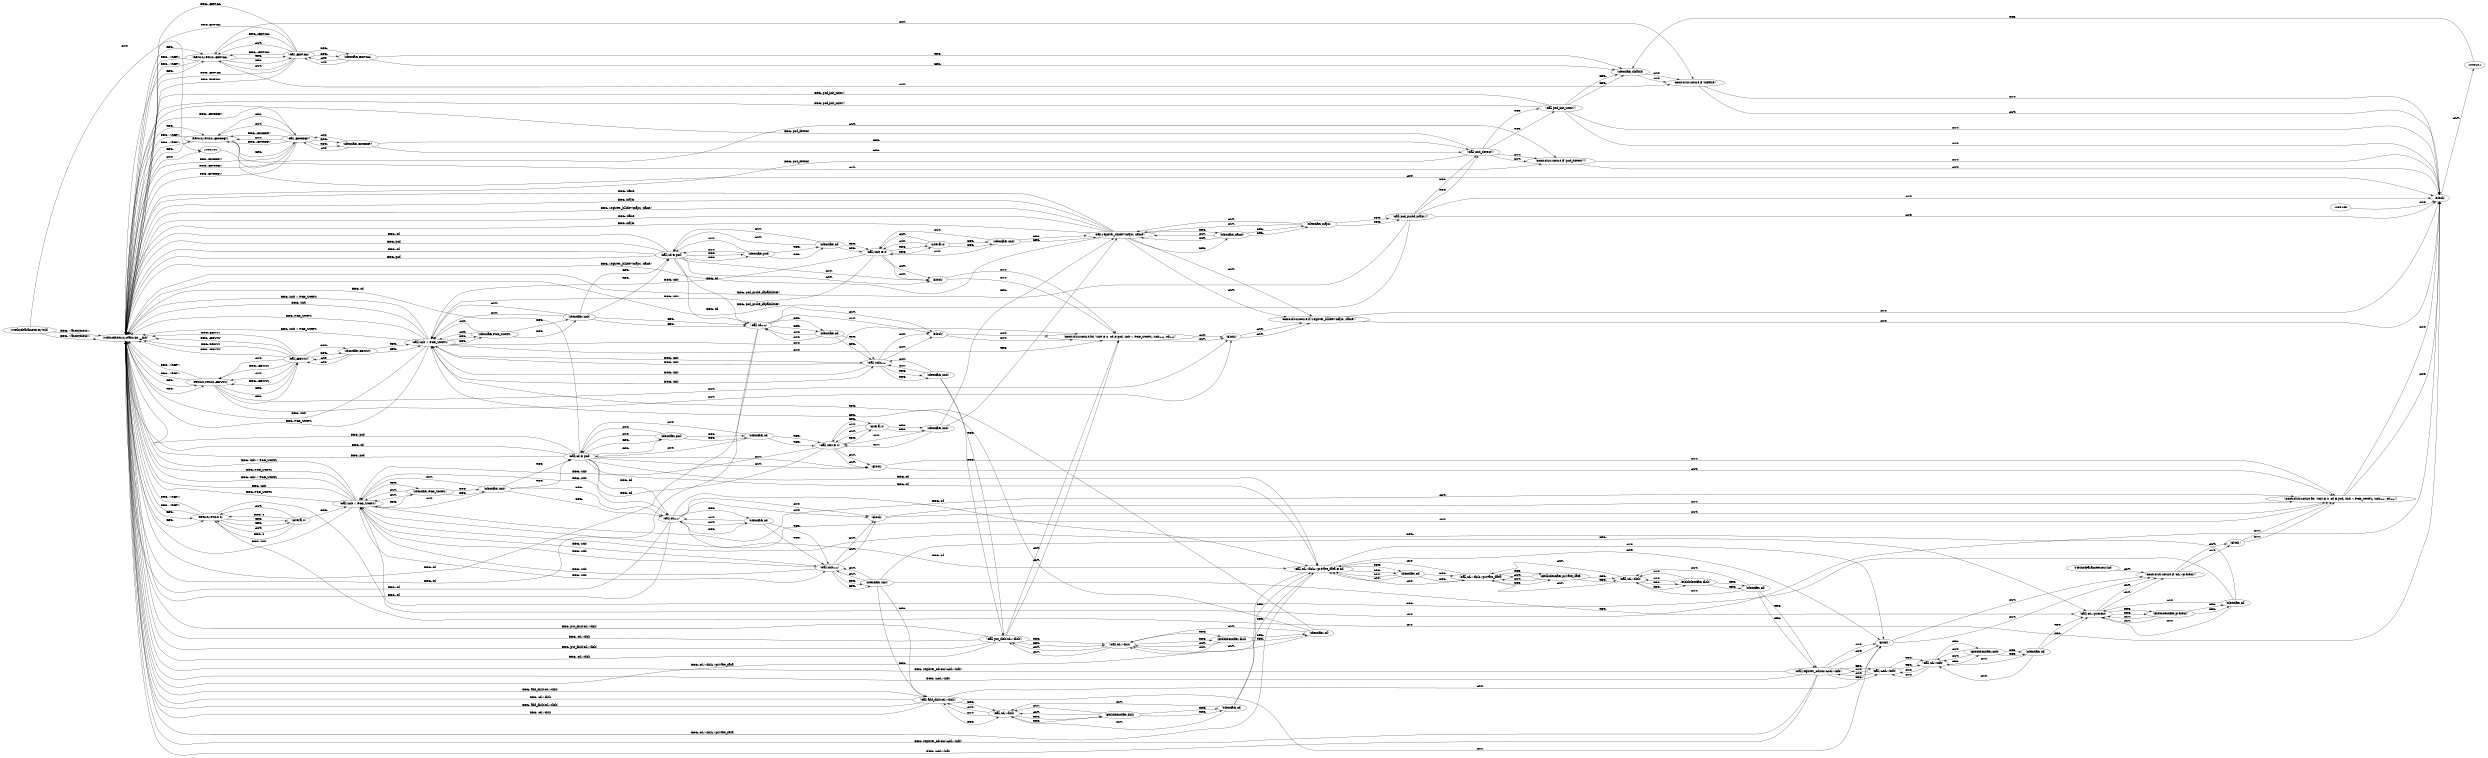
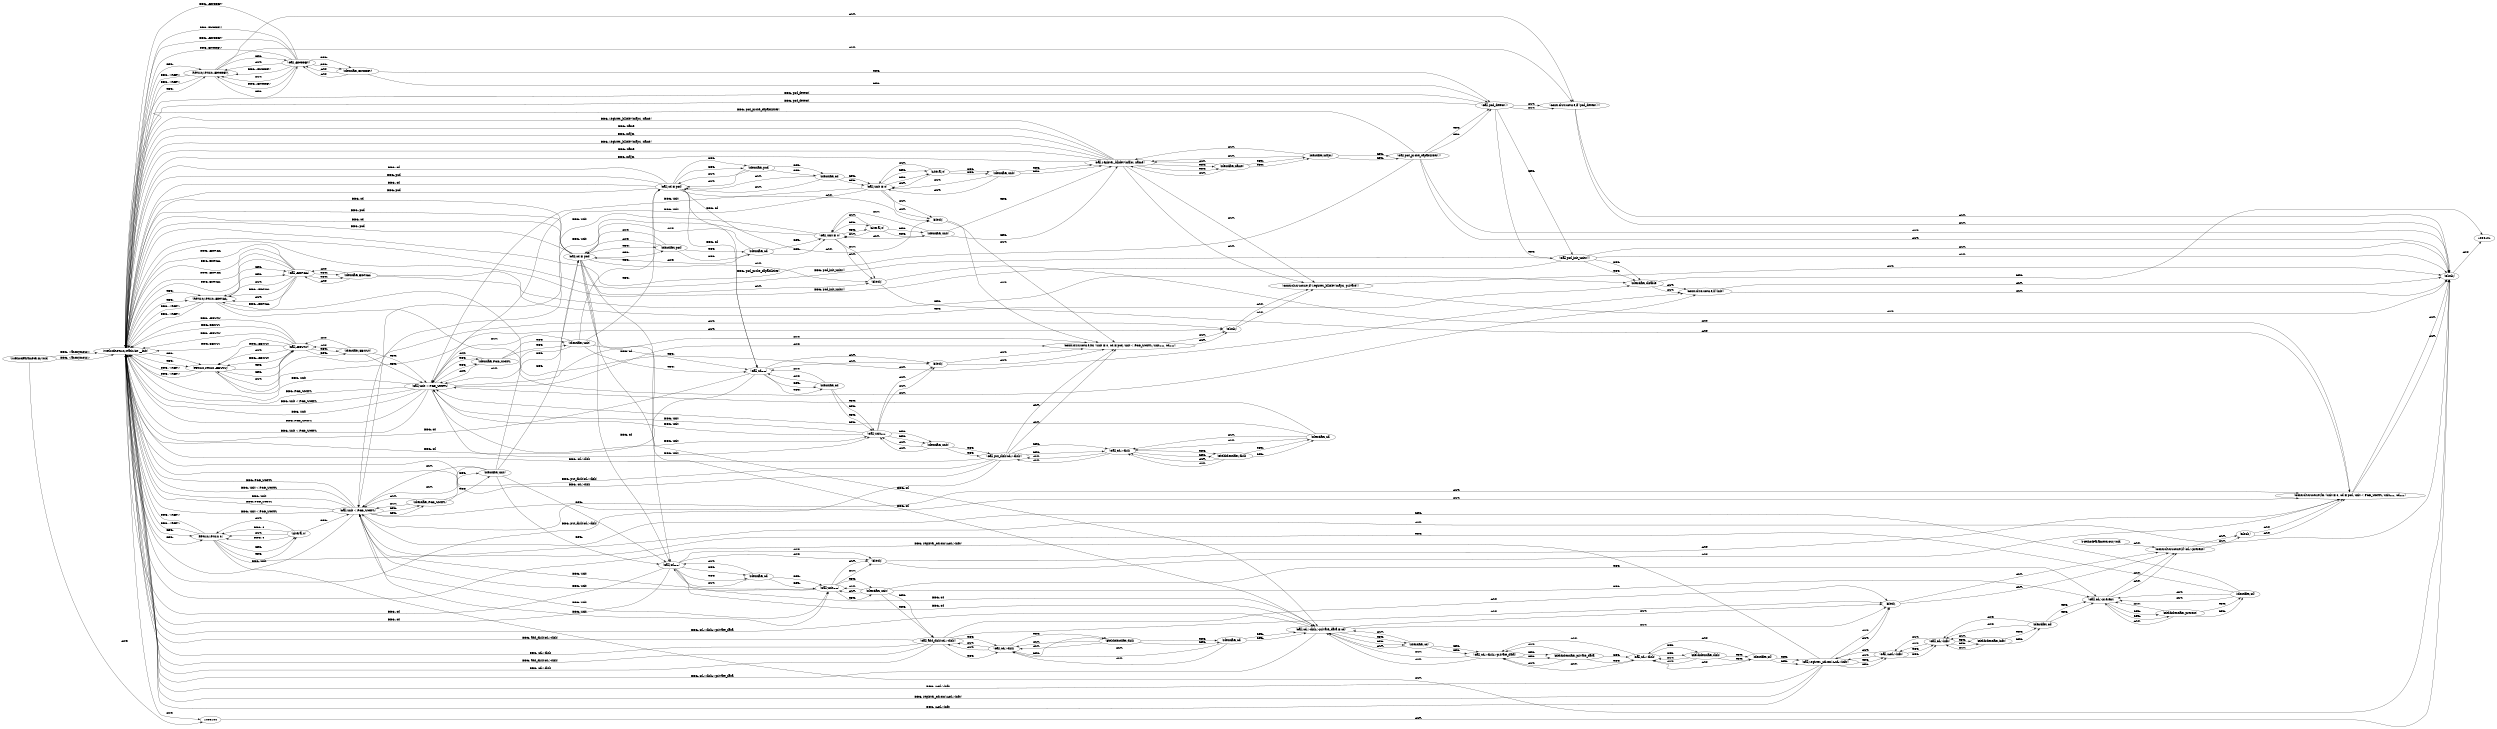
(2056, 19) -> (2083, 279)
(1695, 83) -> (1706, 292)
(1481, 152) -> (1495, 106)
(2341, 207) -> none
(1410, 217) -> (1419, 156)
(1319, 320) -> (1321, 286)
(2093, 568) -> (2101, 542)
